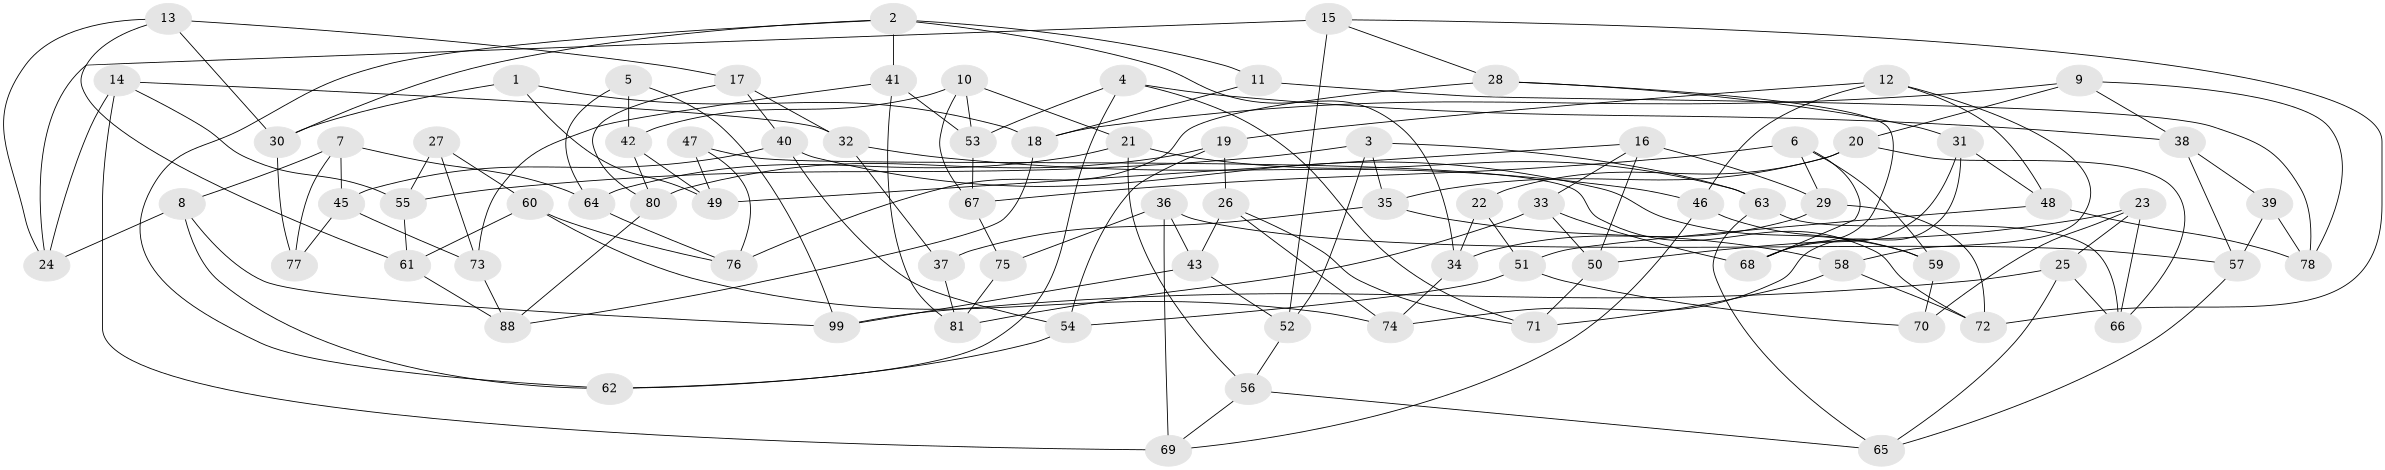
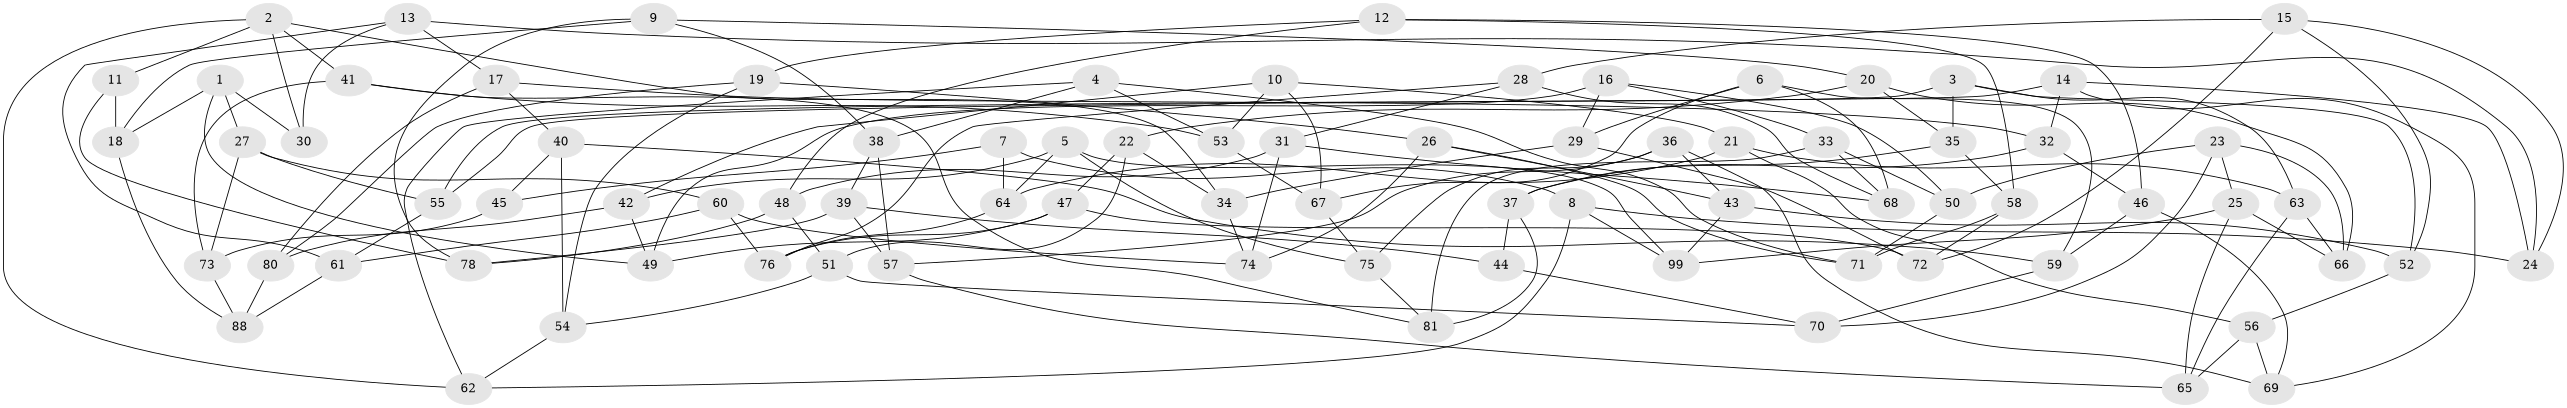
none -> (232, 114)
none -> (1096, 173)
none -> (1166, 207)
(294, 266) -> none
none -> (1501, 266)
